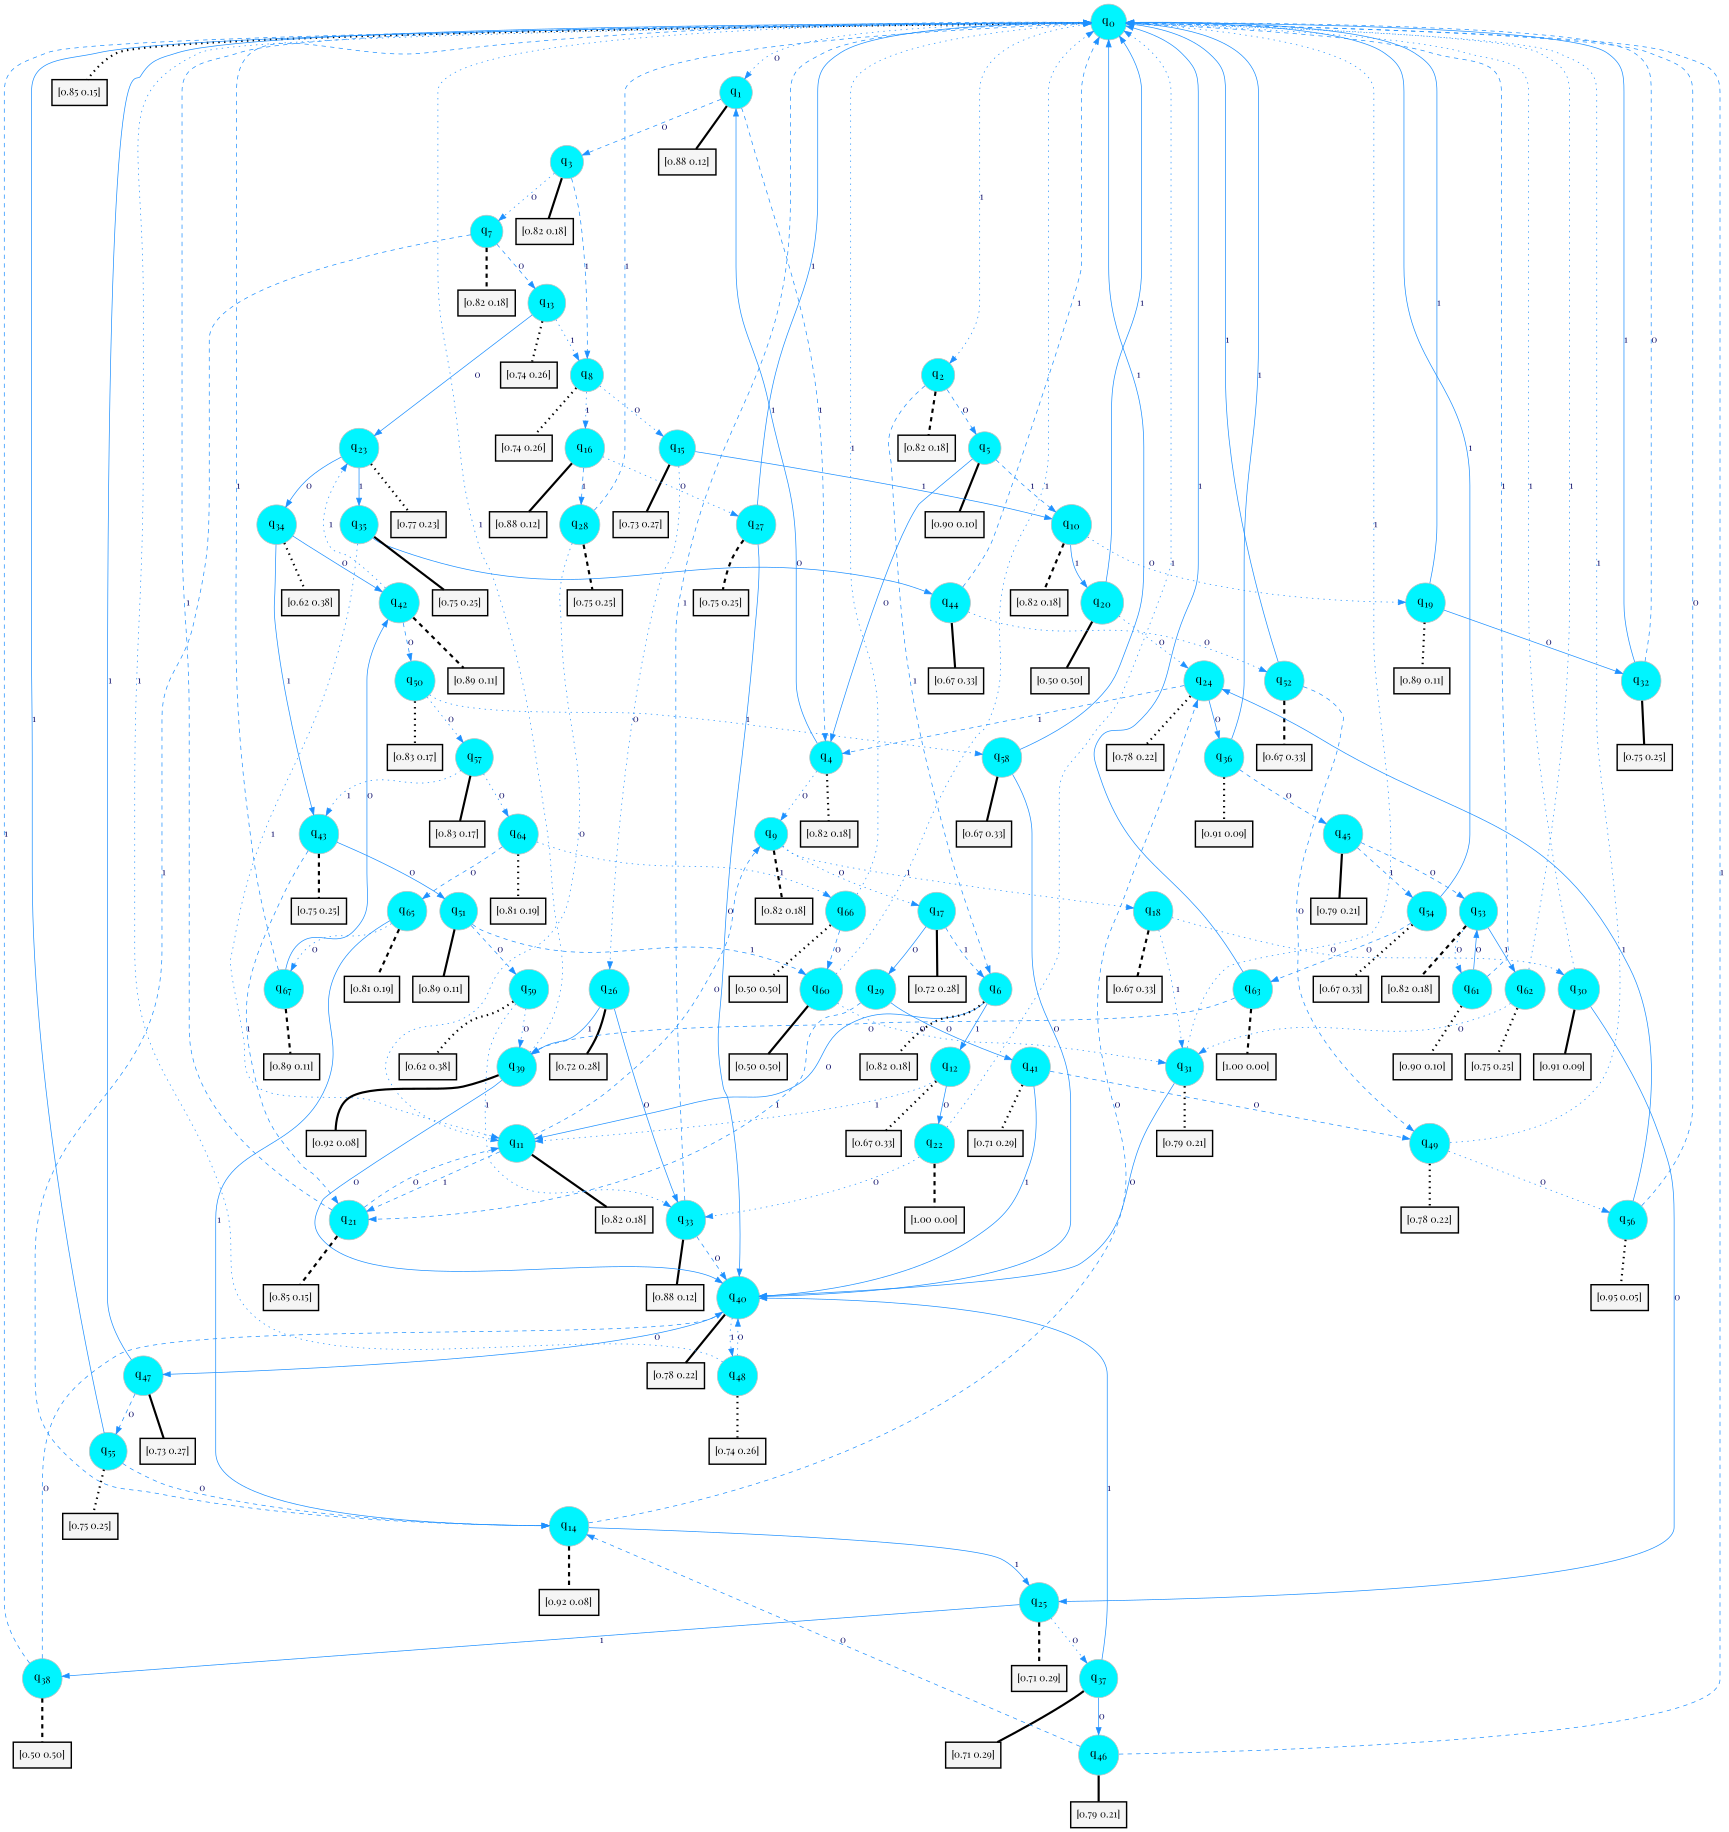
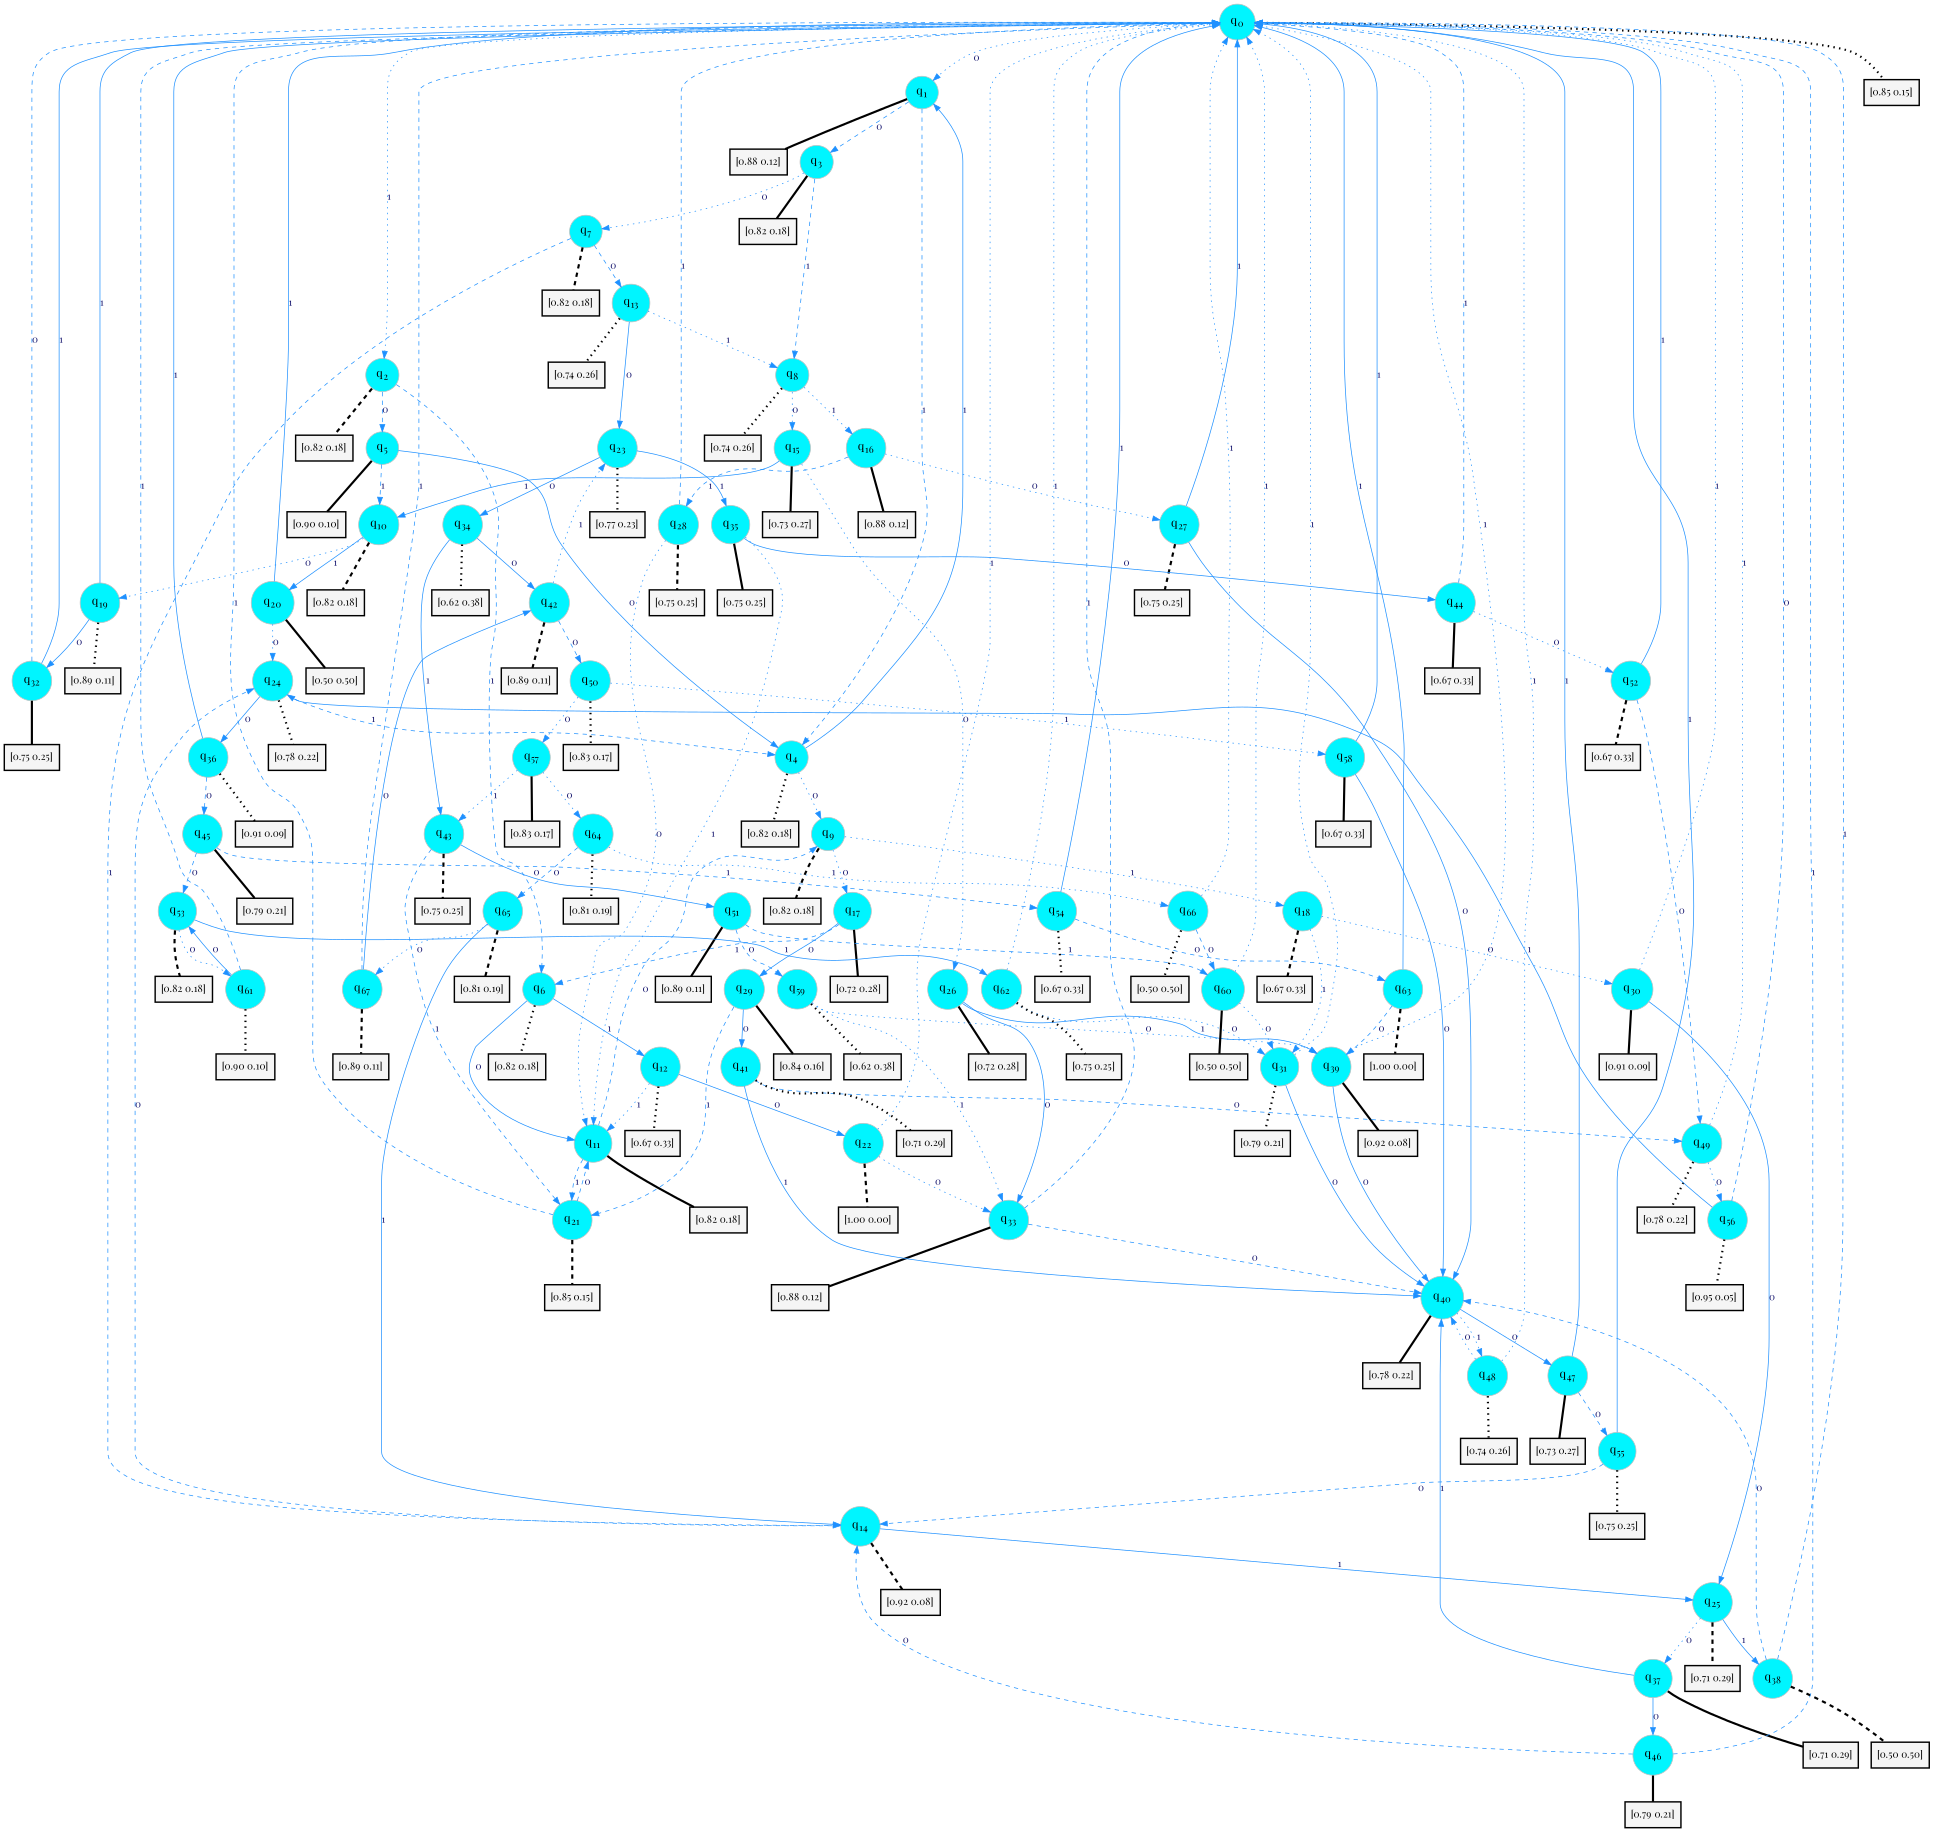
none -> (802, 1067)
